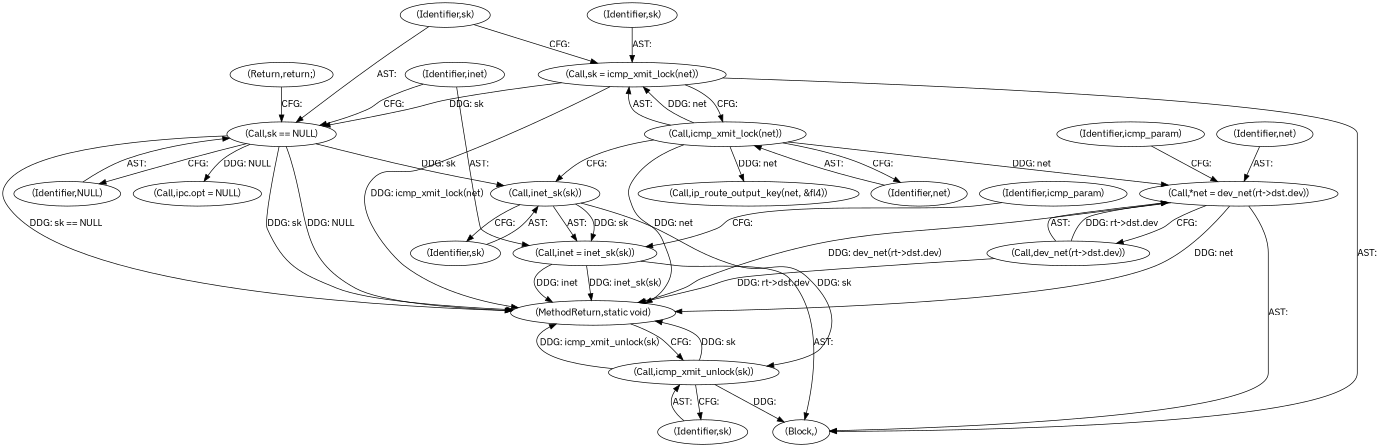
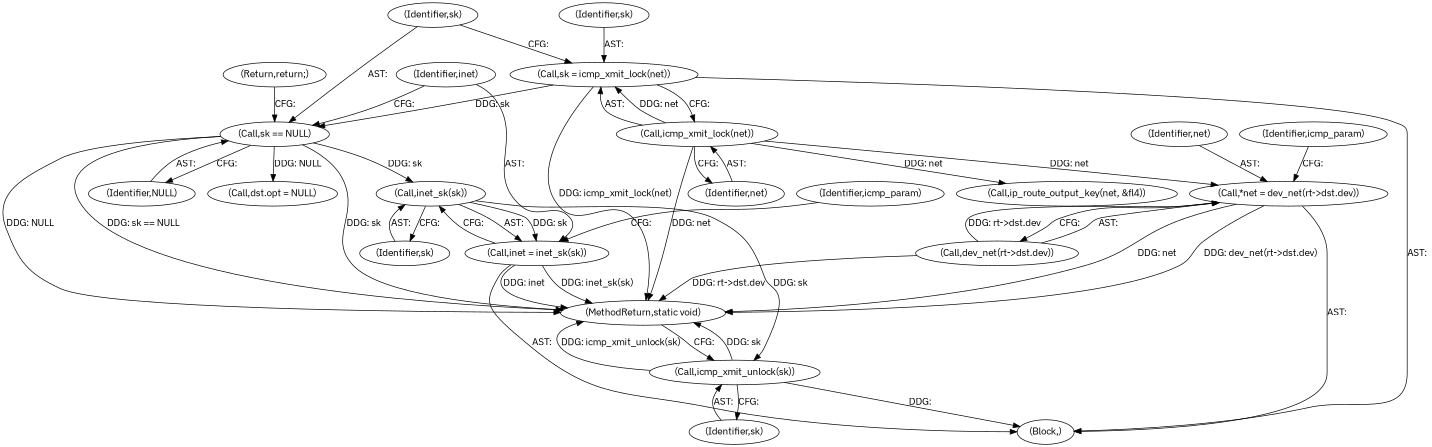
(605, 152) -> (467, 231)
(197, 194) -> (273, 194)
